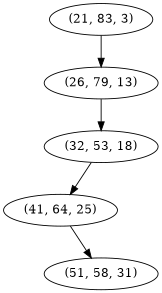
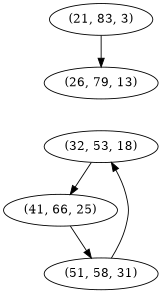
(101, 111) -> (128, 215)
(61, 210) -> (61, 210)
